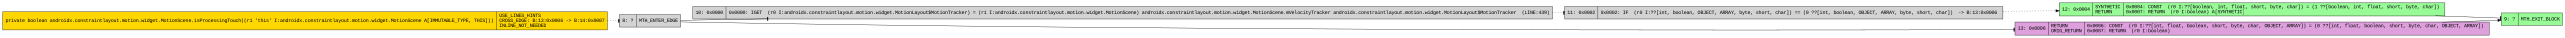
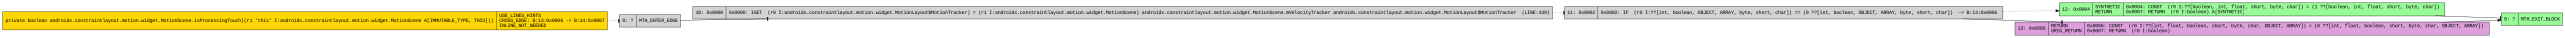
(1347, 29) -> (2012, 20)
